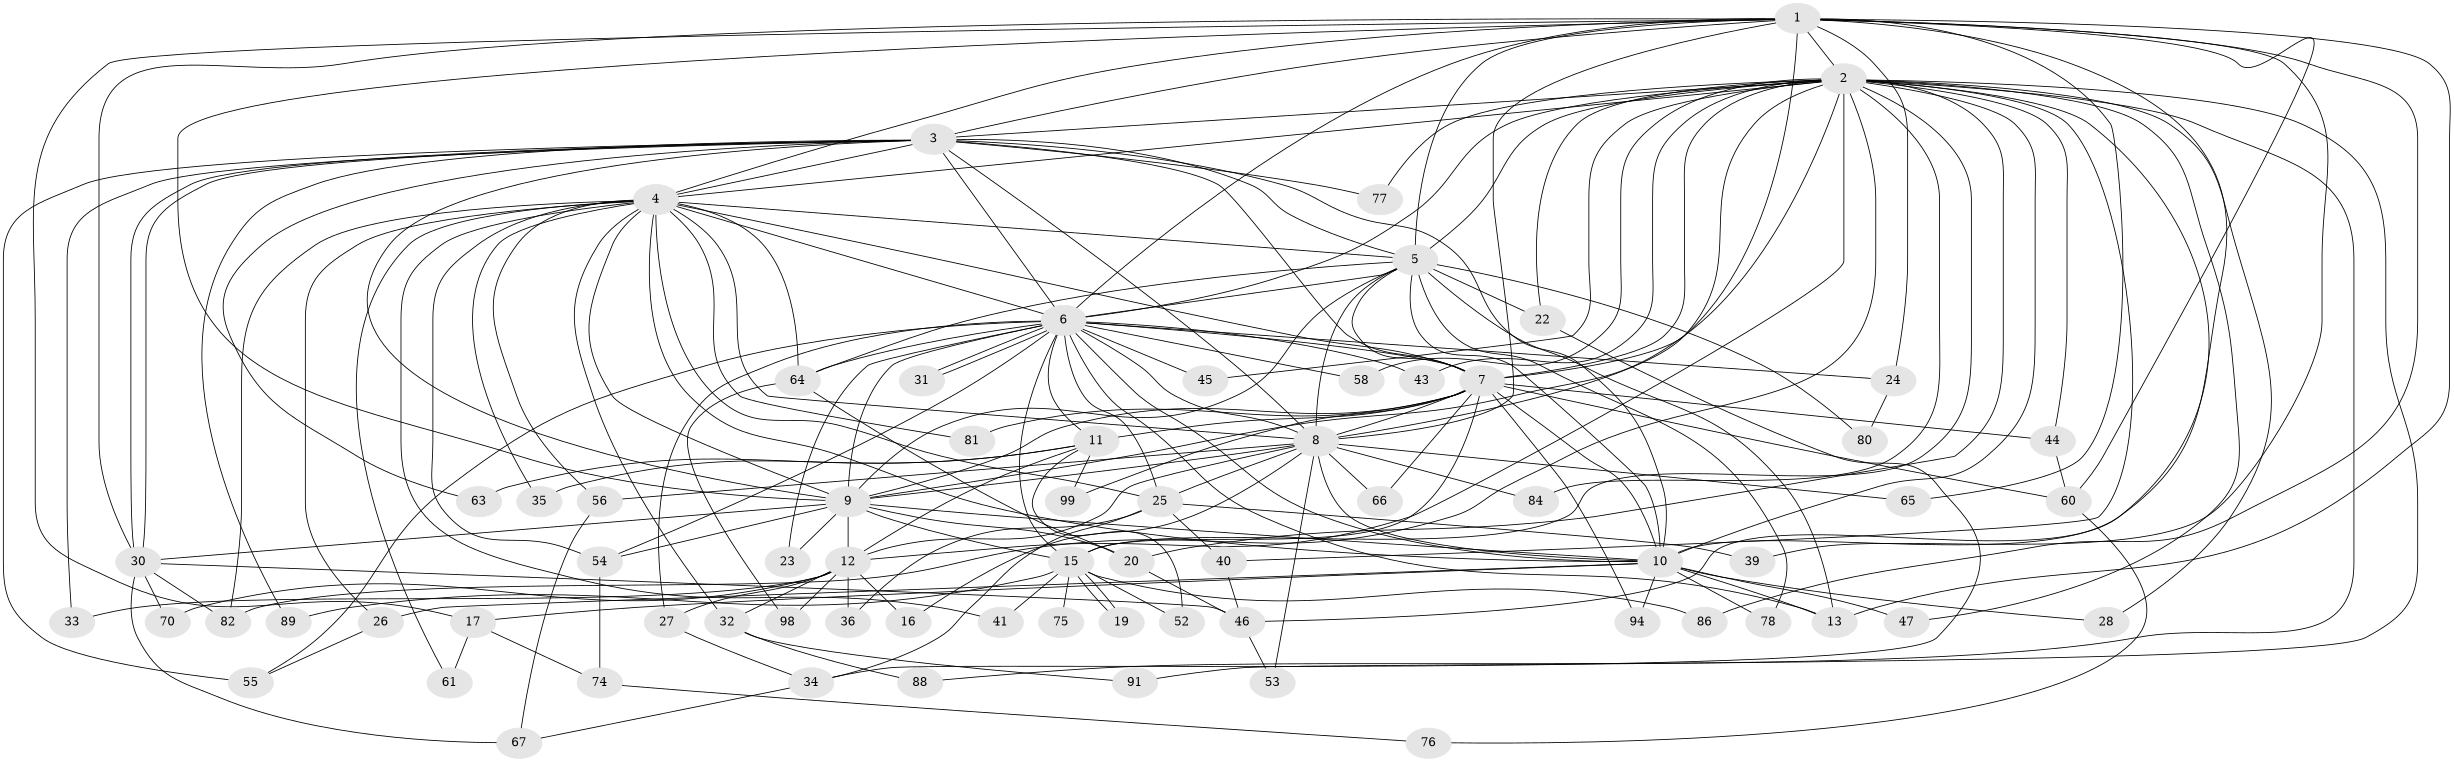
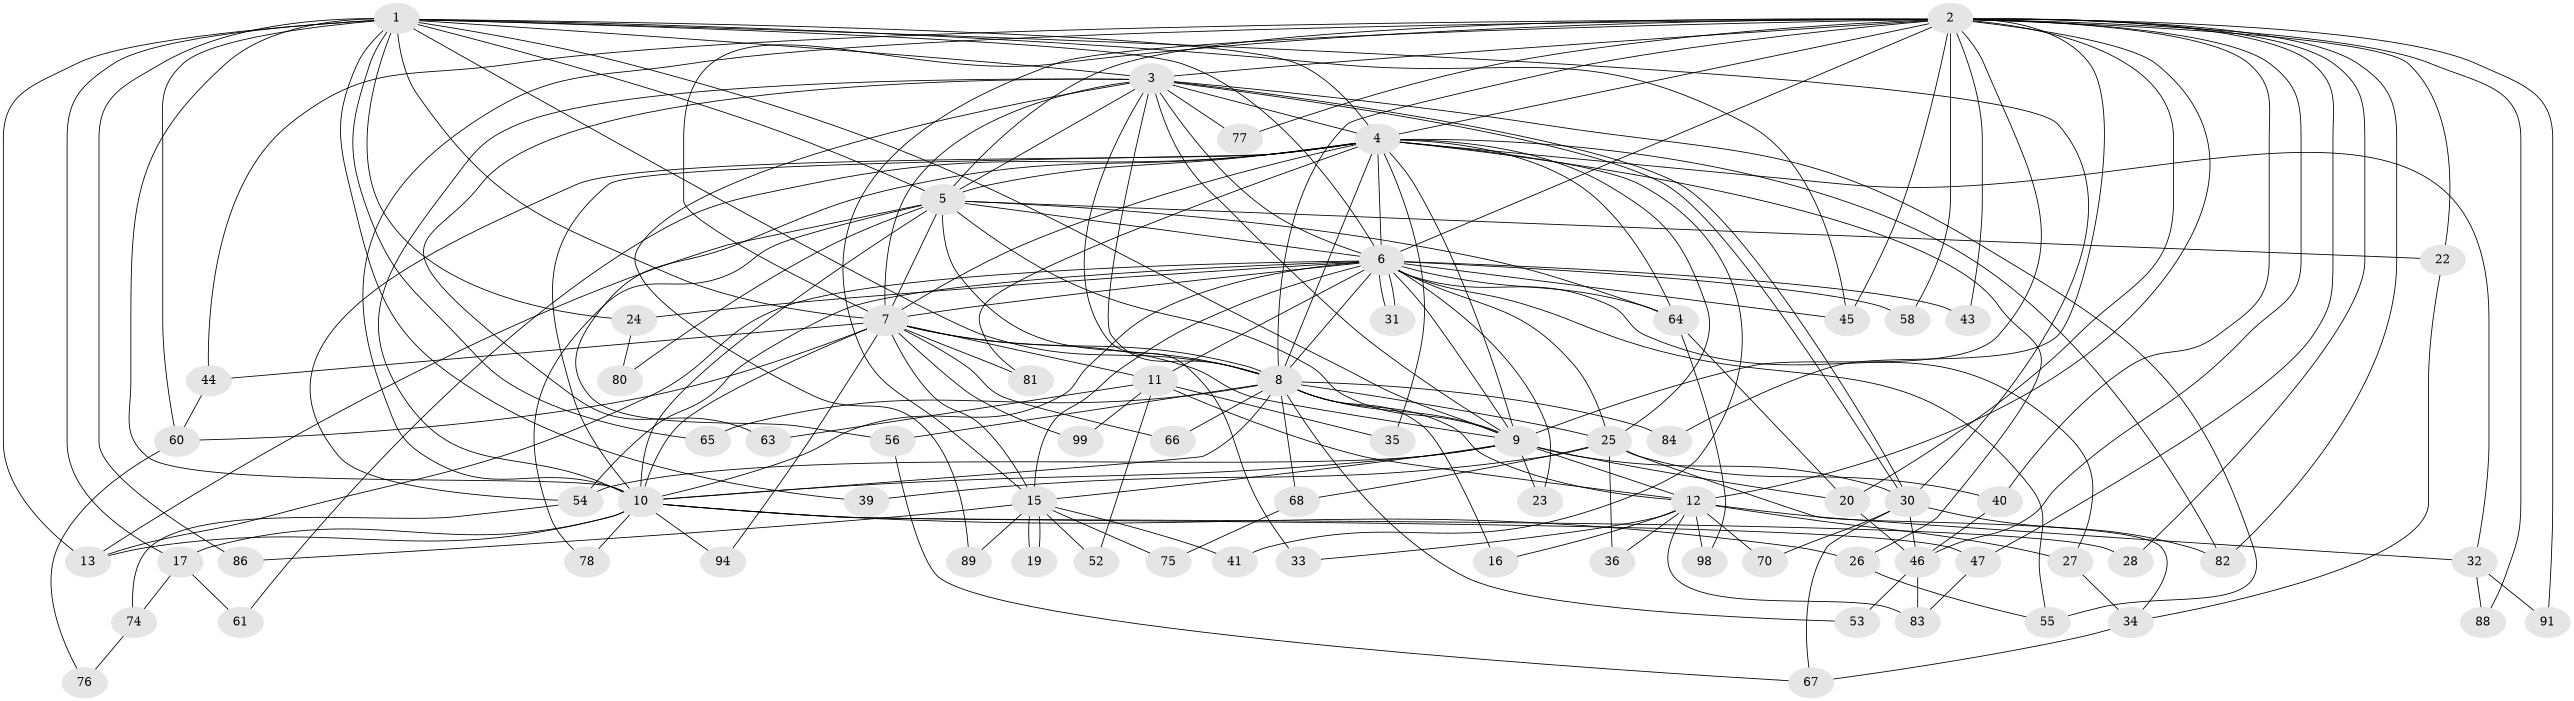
(1821, 49) -> (1388, 67)
none -> (1297, 502)
none -> (1918, 622)
